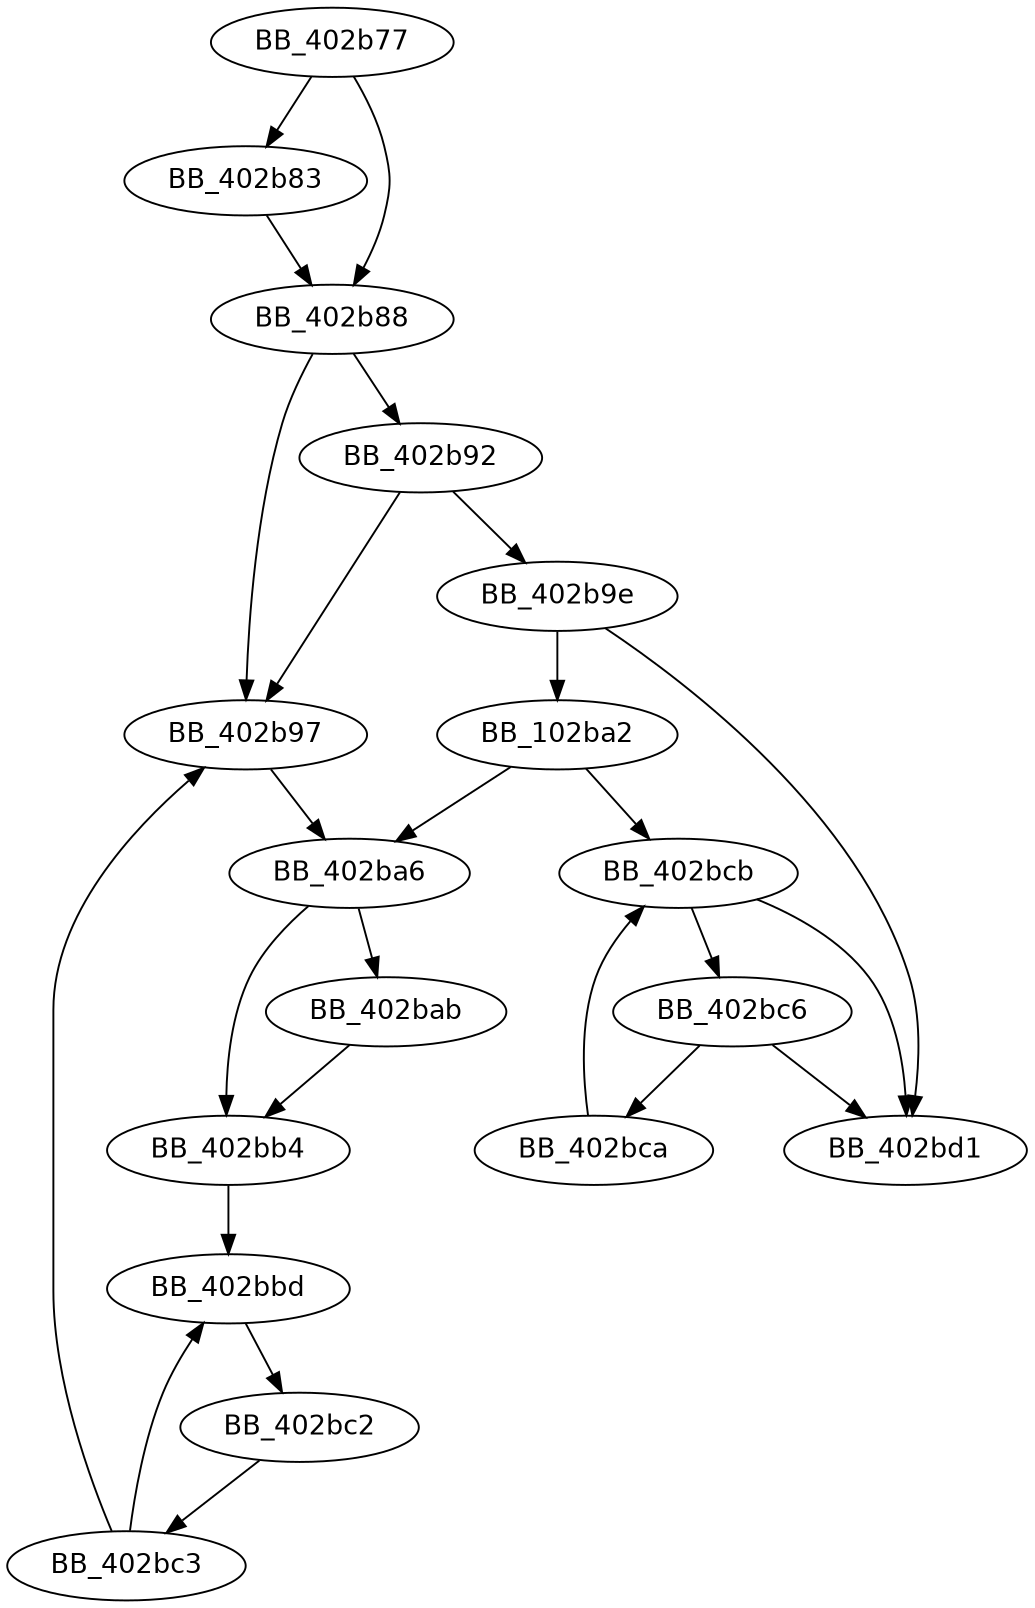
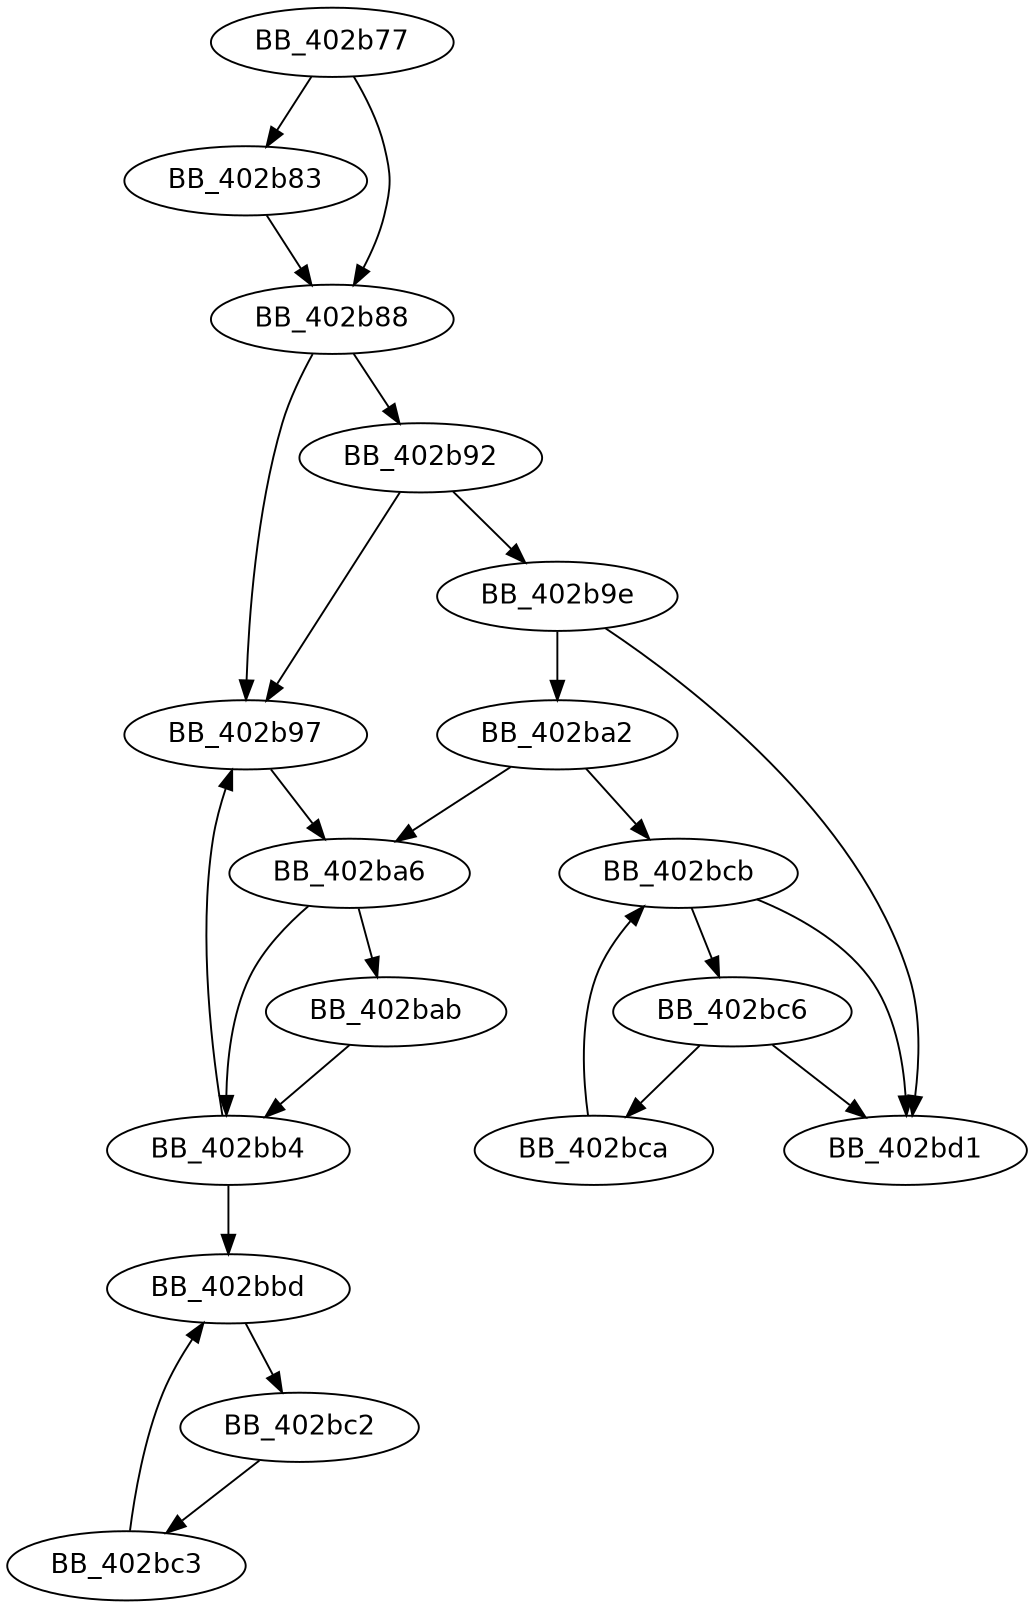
(557, 735) -> (557, 735)
(53, 1138) -> (207, 951)
